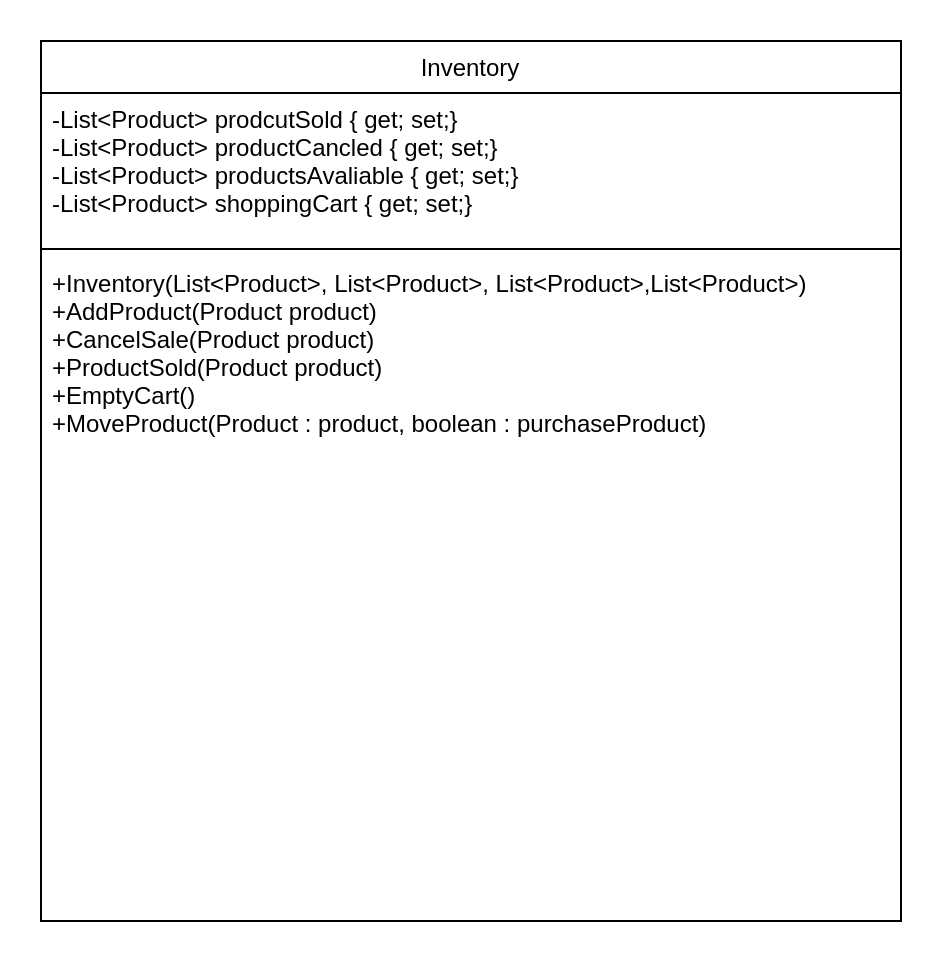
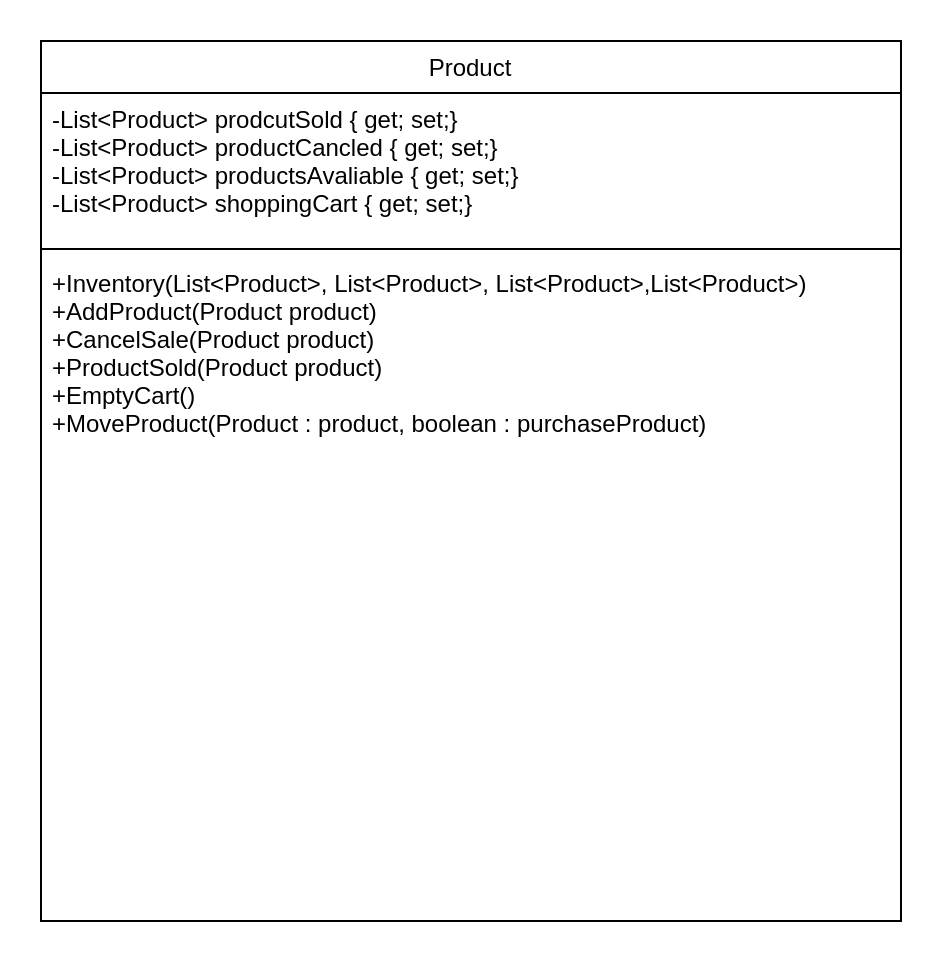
(470, 68) -> (470, 68)
